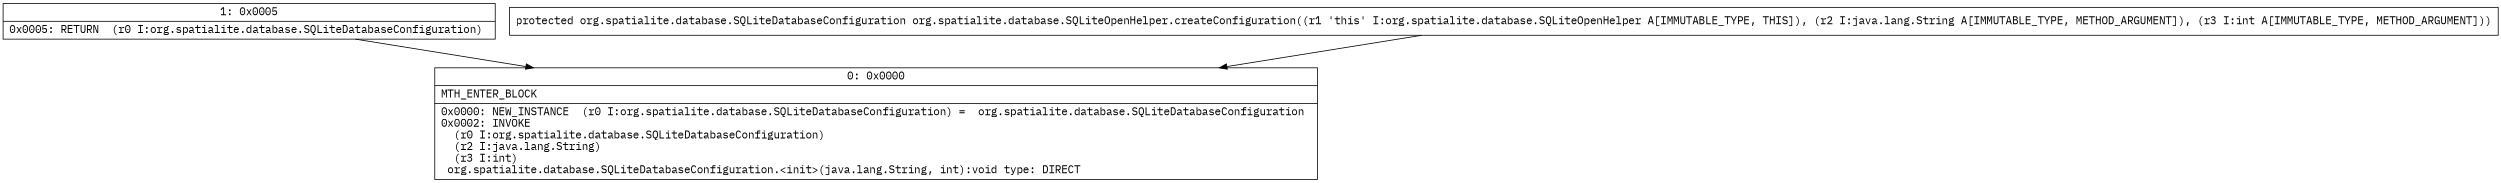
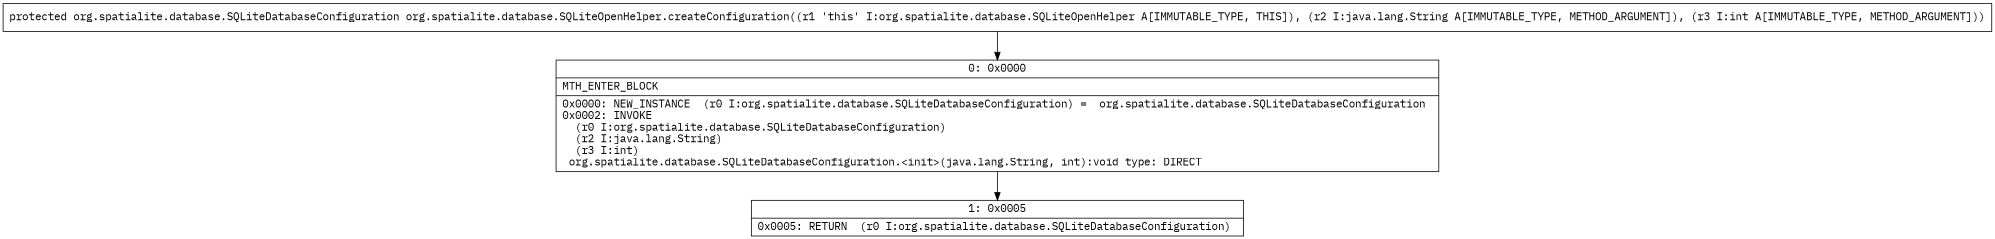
(441, 53) -> (997, 182)
